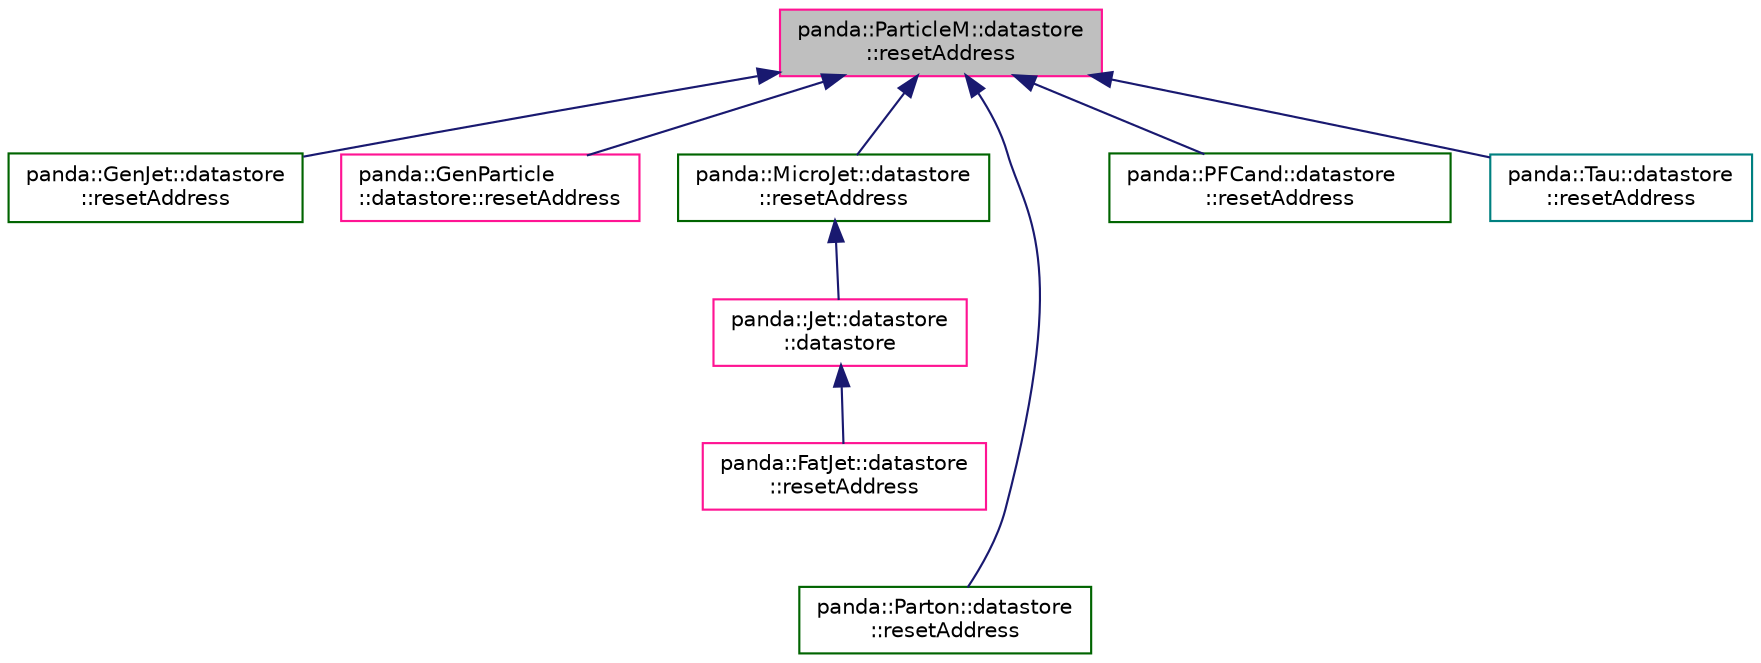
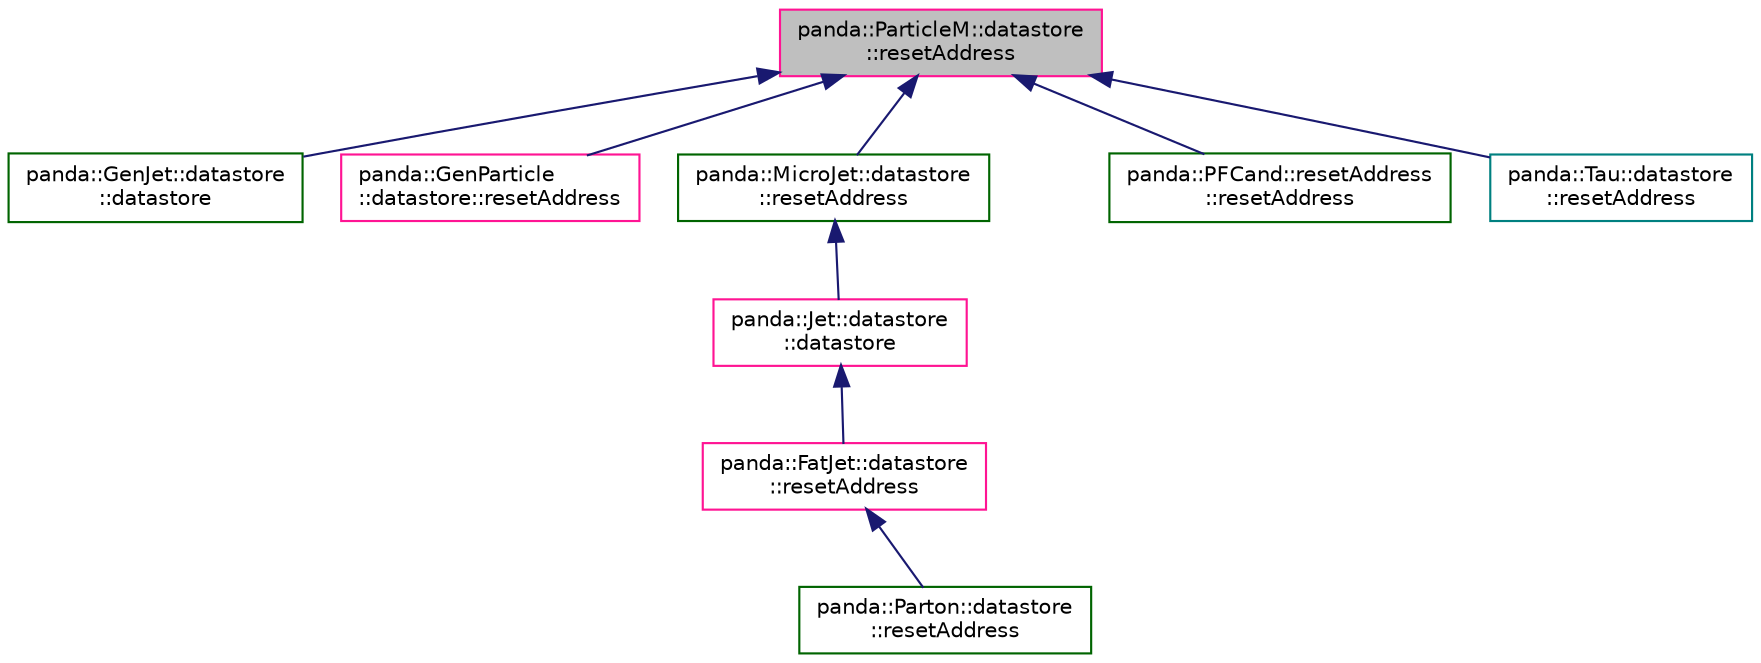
(156, 188) -> (156, 188)
(1280, 188) -> (1280, 188)
(1037, 341) -> (901, 557)
